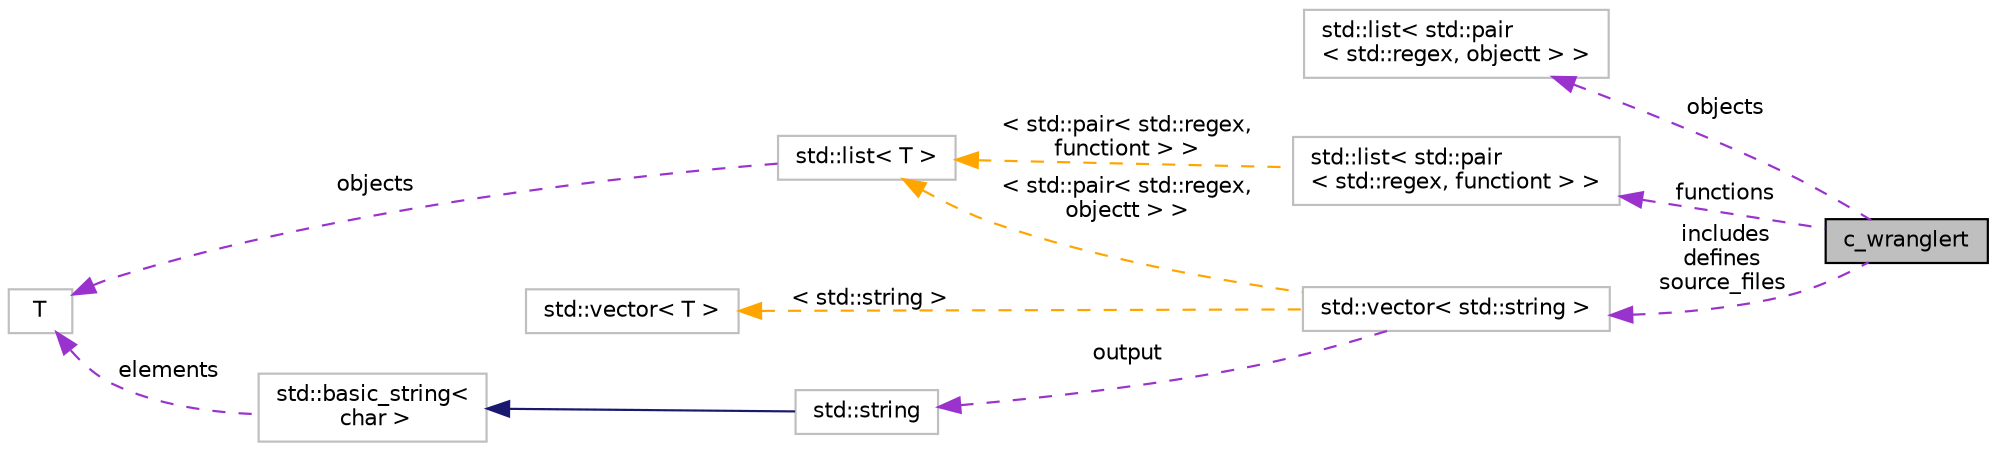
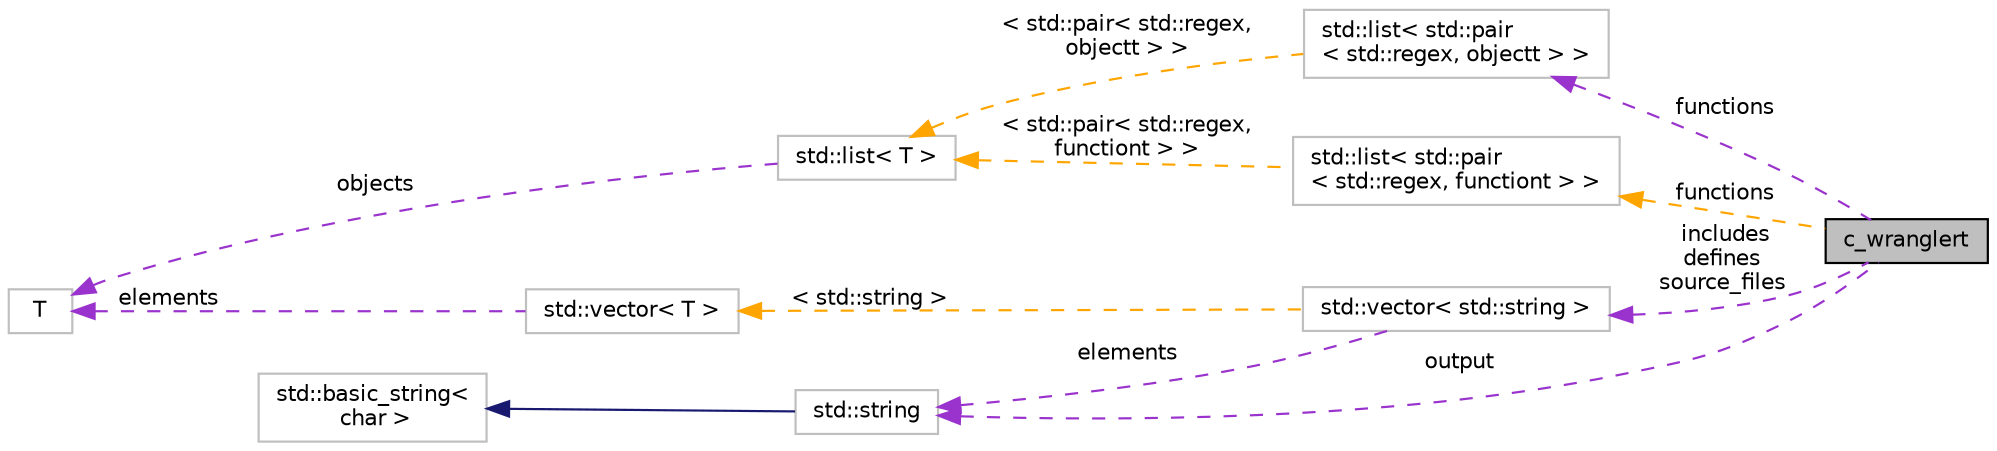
(1723, 108) -> (1723, 108)
(1734, 214) -> (1734, 214)
(1108, 256) -> (1115, 79)
(1124, 354) -> (1124, 354)
(158, 400) -> (310, 311)
none -> (1434, 402)
